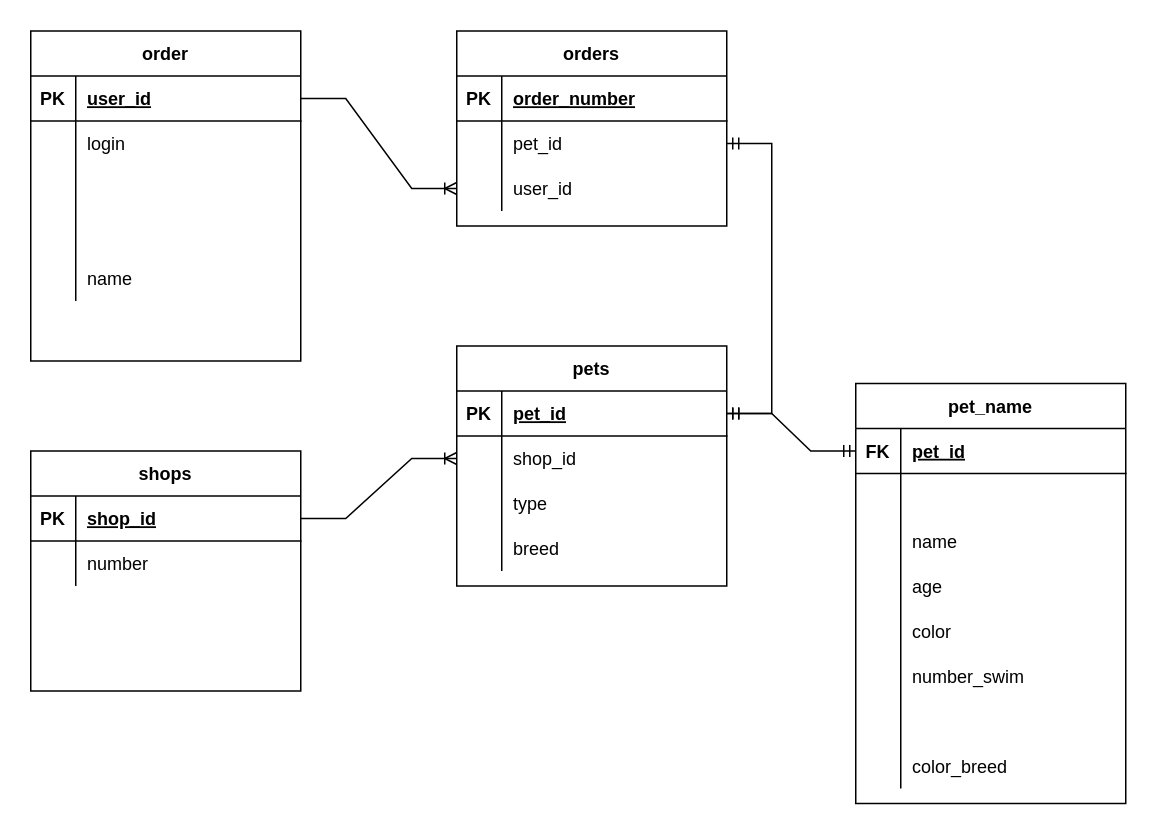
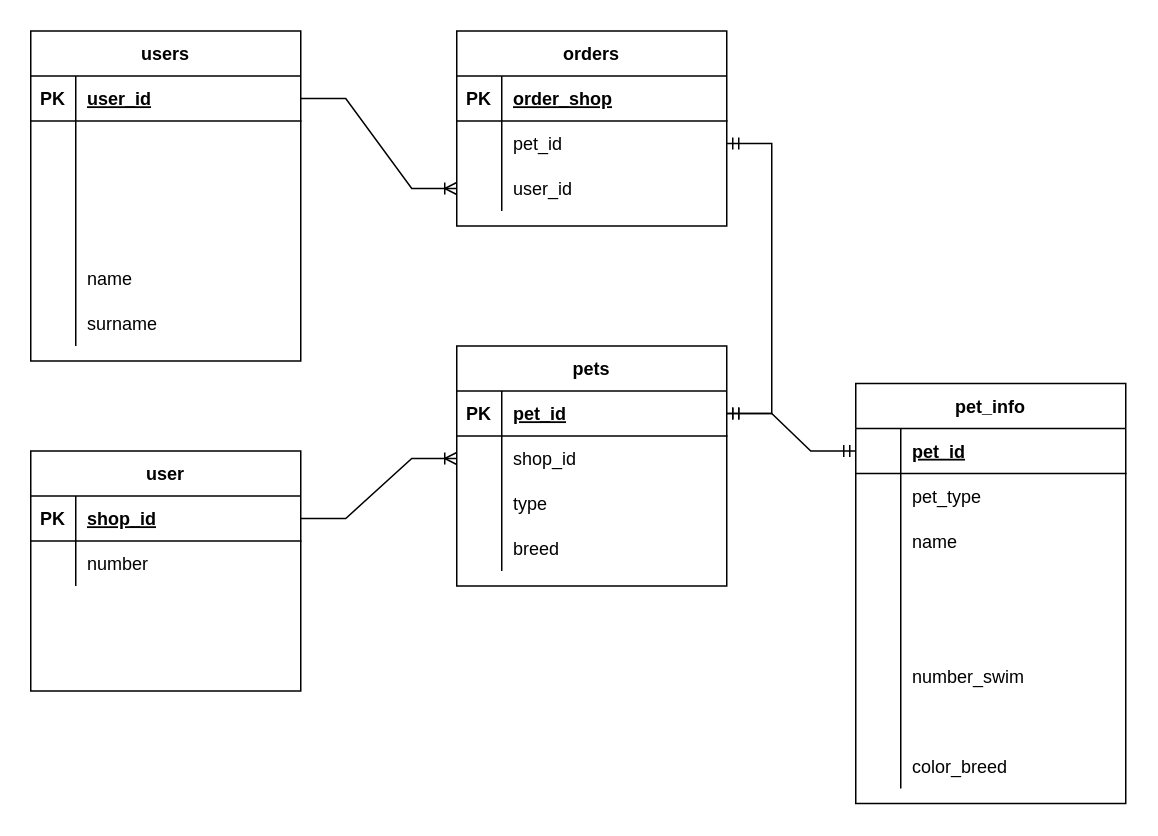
(165, 54) -> (165, 54)
(573, 99) -> (563, 99)
(188, 143) -> none
none -> (188, 323)
(990, 407) -> (990, 407)
(878, 451) -> none
(165, 474) -> (165, 474)
none -> (1013, 496)
(1013, 586) -> none
(1013, 631) -> none
